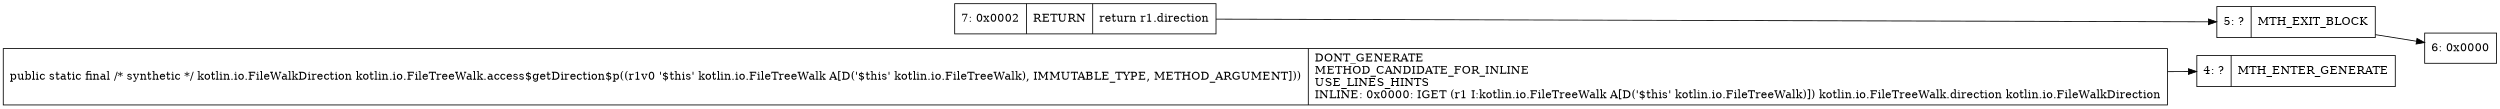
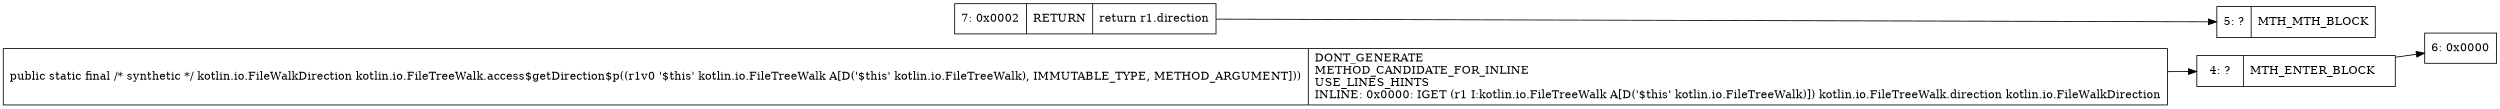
(2313, 22) -> (2313, 22)
(2396, 38) -> (2406, 56)
(2313, 71) -> (2313, 71)
